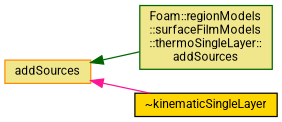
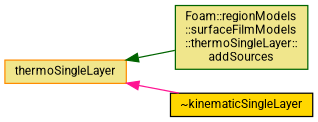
(48, 72) -> (66, 72)
